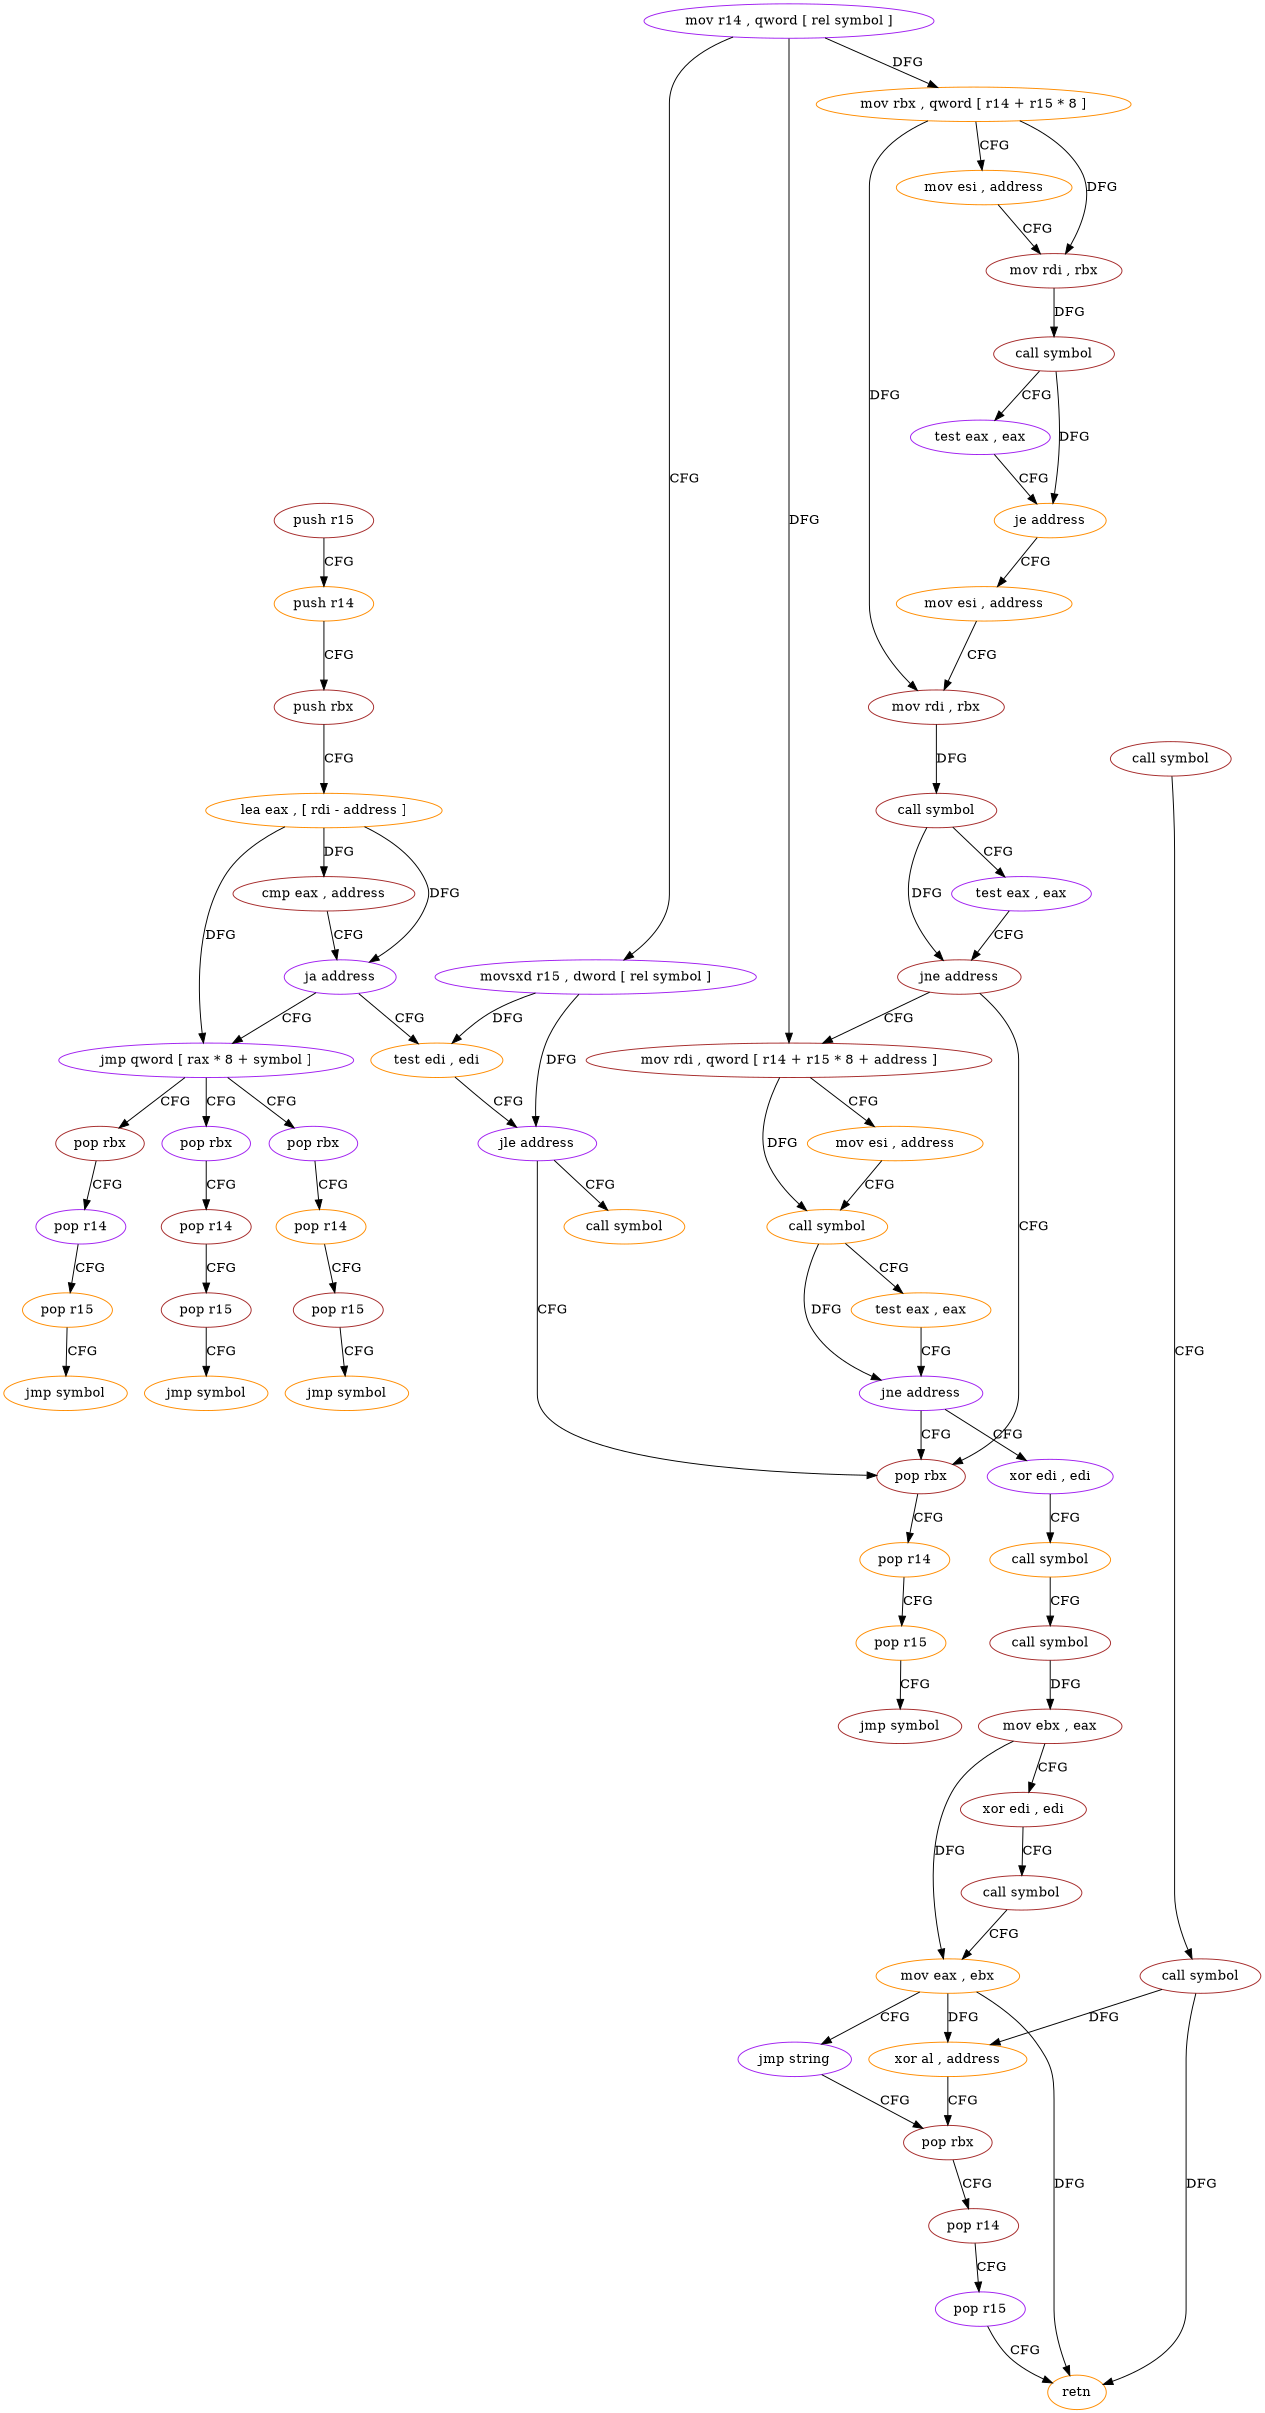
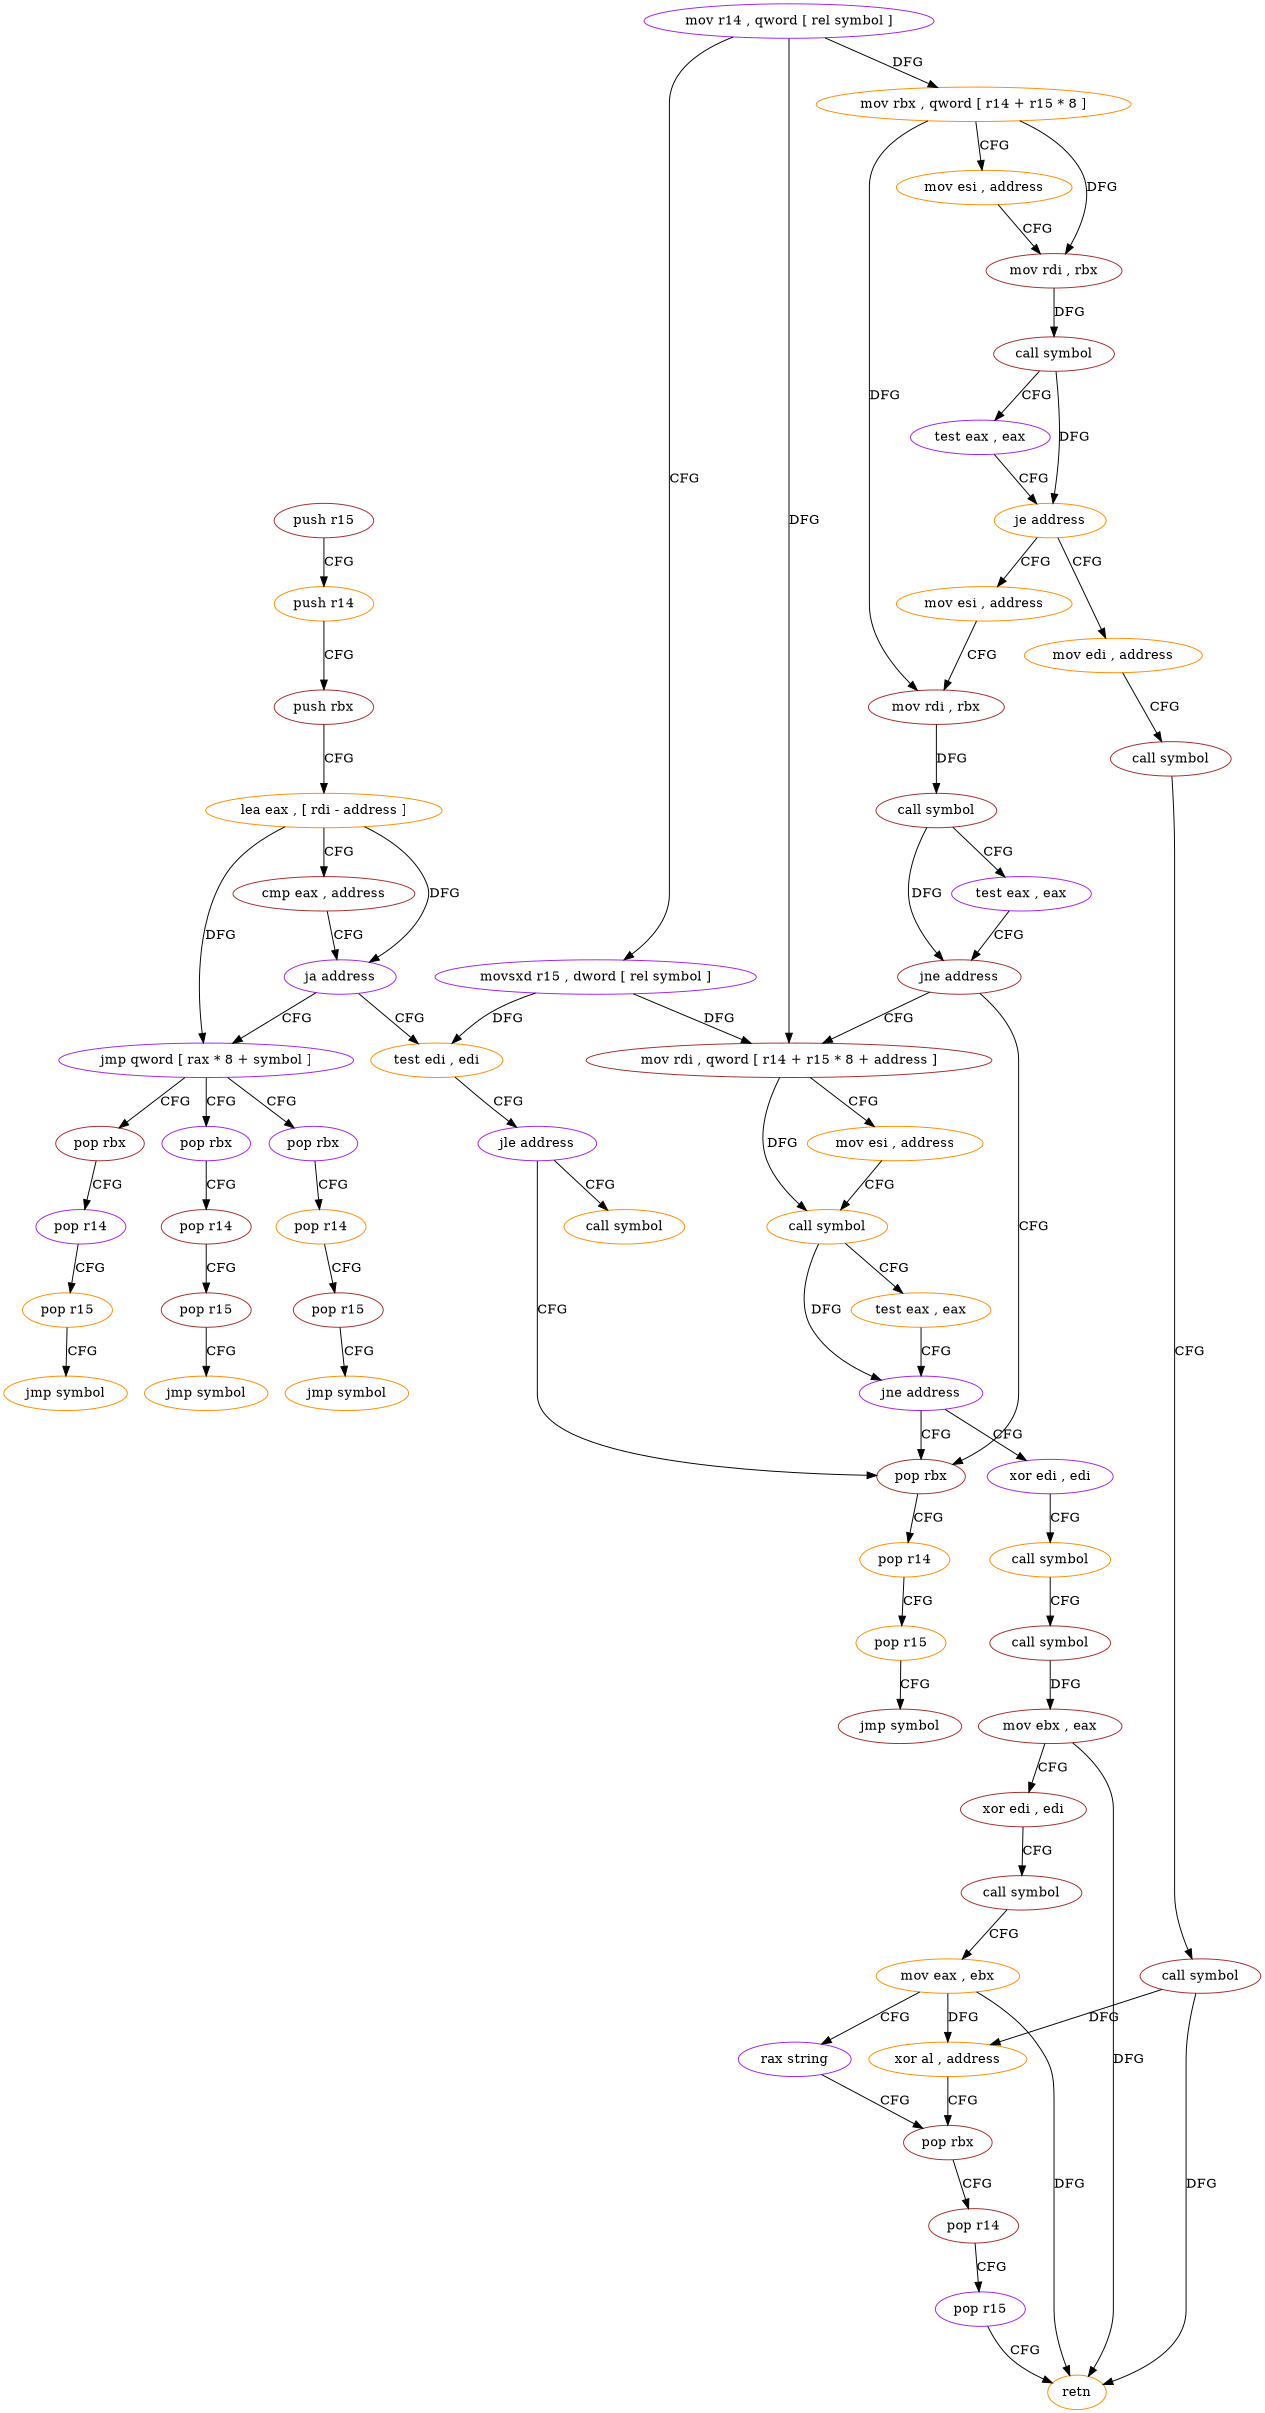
none -> (1113, 656)
(339, 852) -> (339, 852)
(543, 1050) -> (688, 1017)
(938, 1829) -> (1113, 2051)
(795, 2059) -> (795, 2059)
